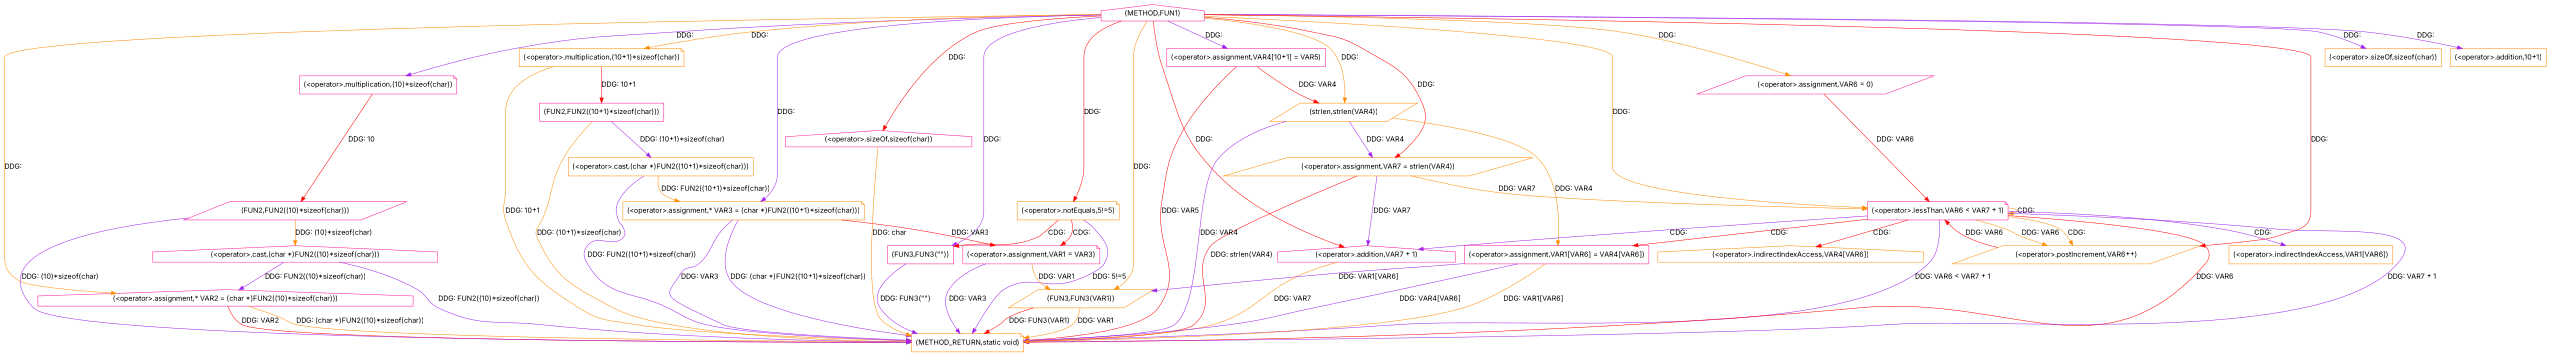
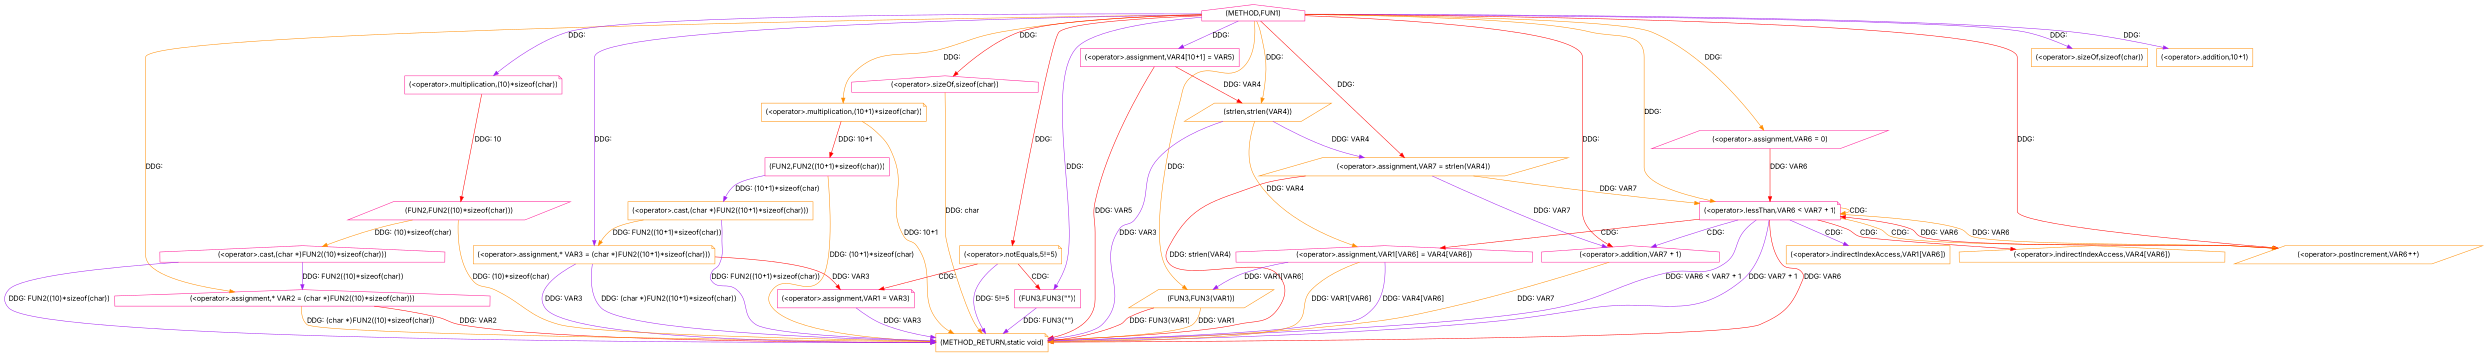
(1219, 233) -> (1138, 233)
(1557, 255) -> (1384, 255)
(1036, 277) -> none
(250, 332) -> (584, 328)
